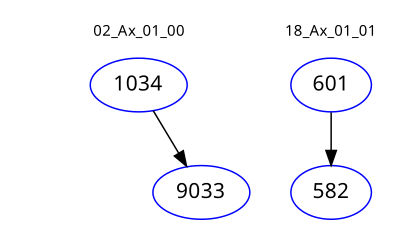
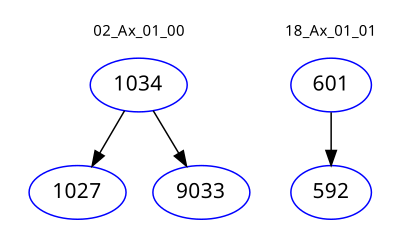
none -> (78, 192)
(331, 192) -> (331, 192)
